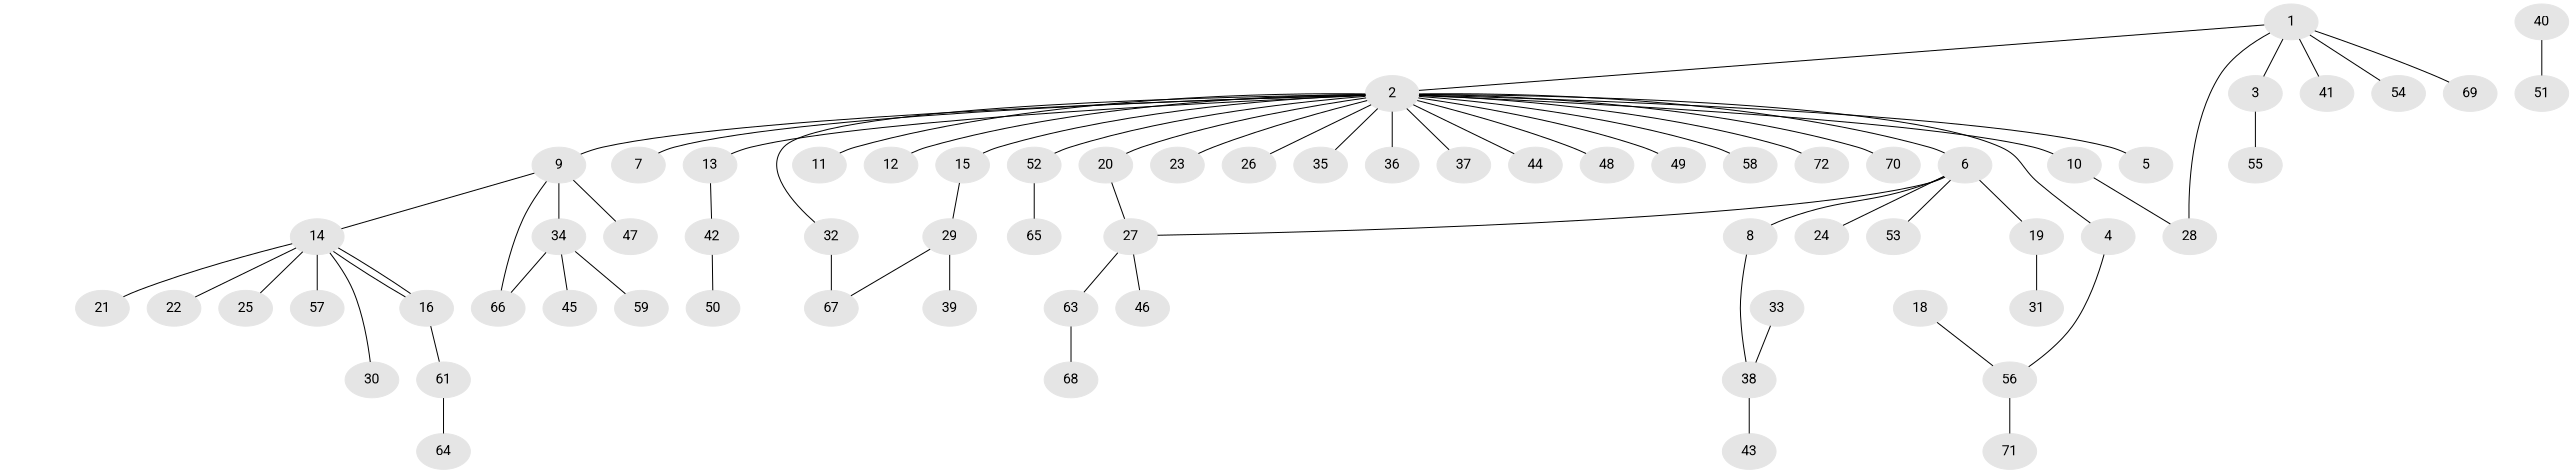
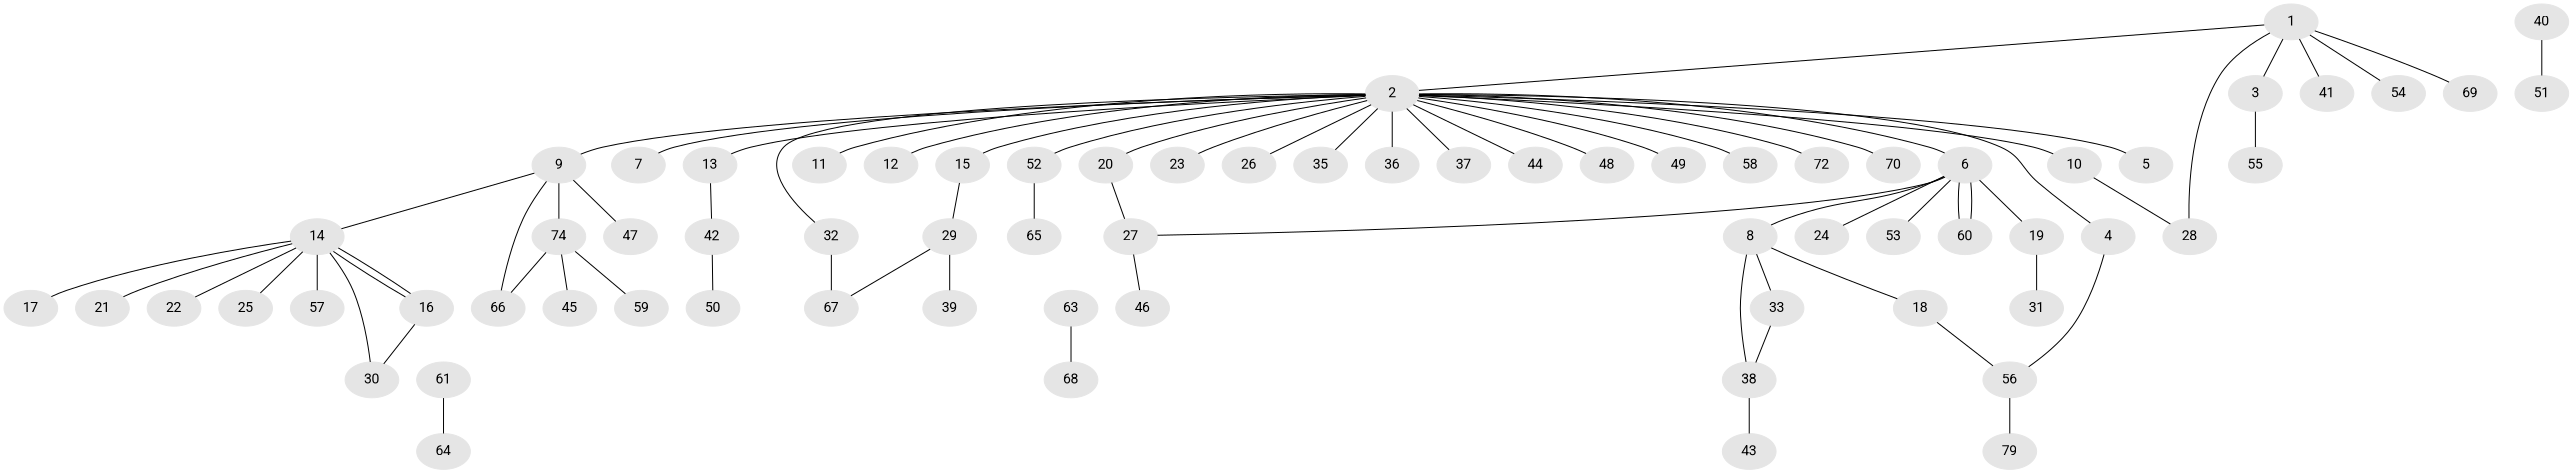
(559, 237) -> (559, 237)
none -> (1965, 237)
(1101, 272) -> none
none -> (1764, 272)
none -> (1834, 274)
none -> (31, 308)
(435, 344) -> (399, 344)
(2010, 451) -> (2010, 451)
